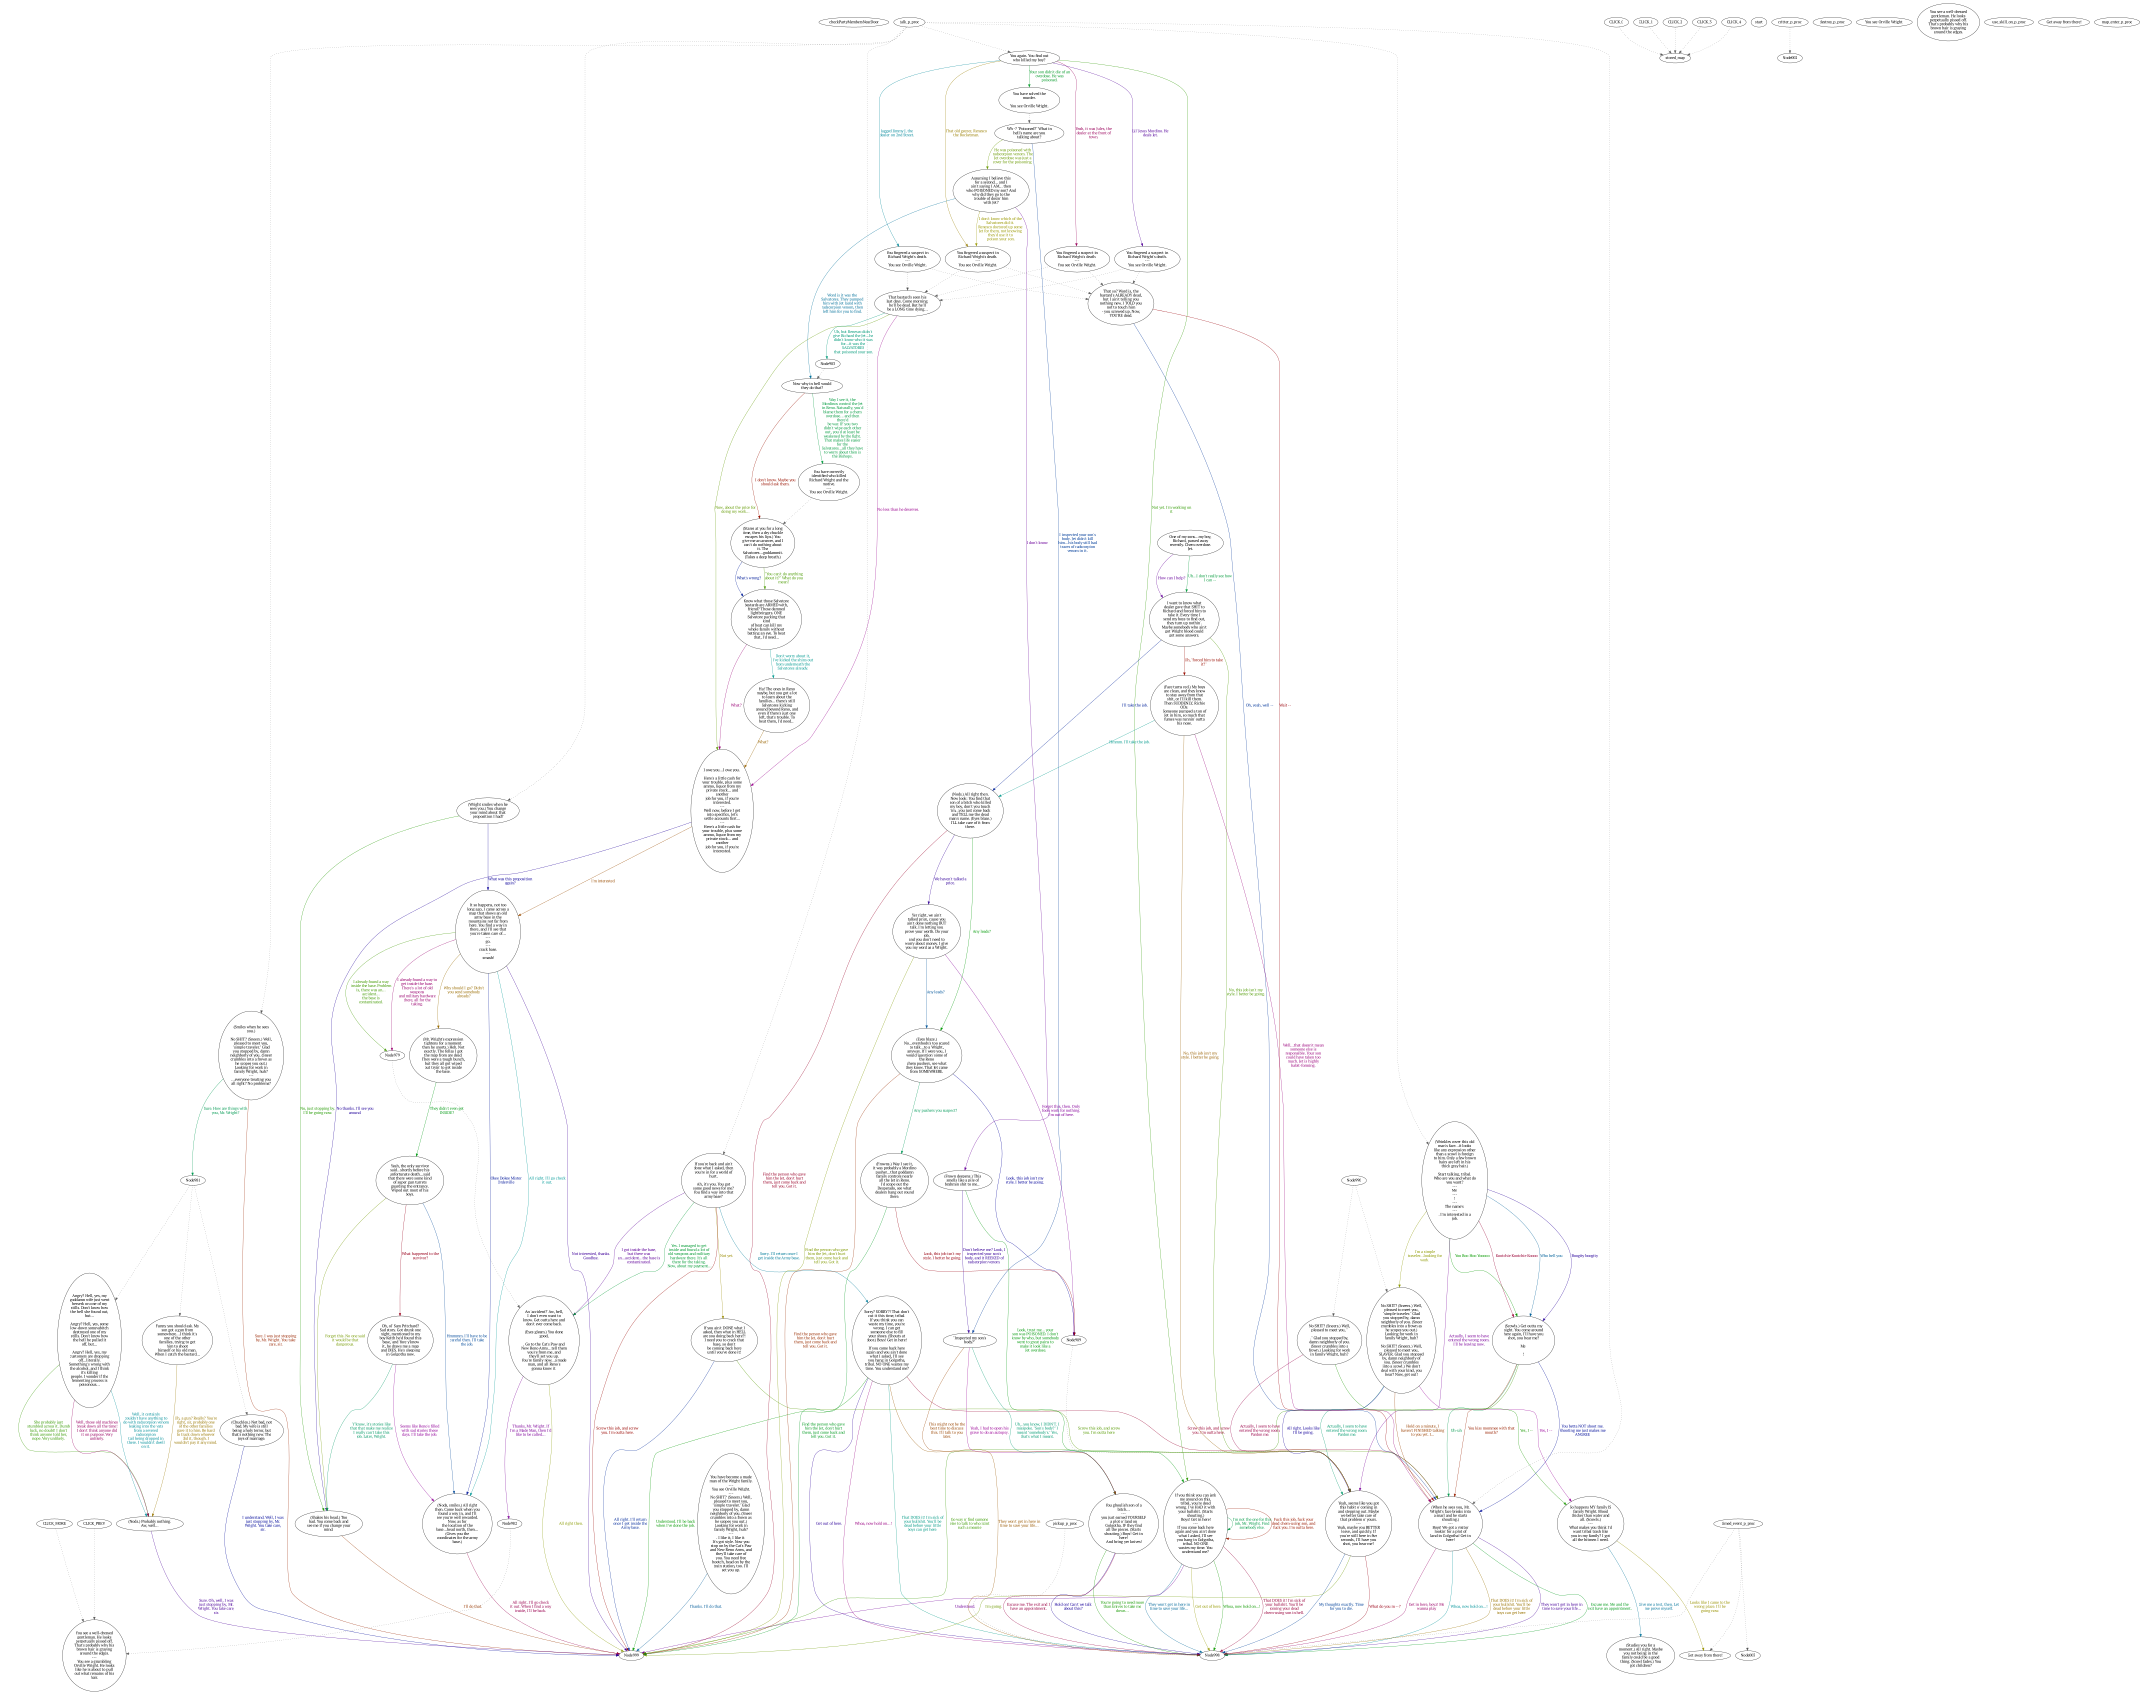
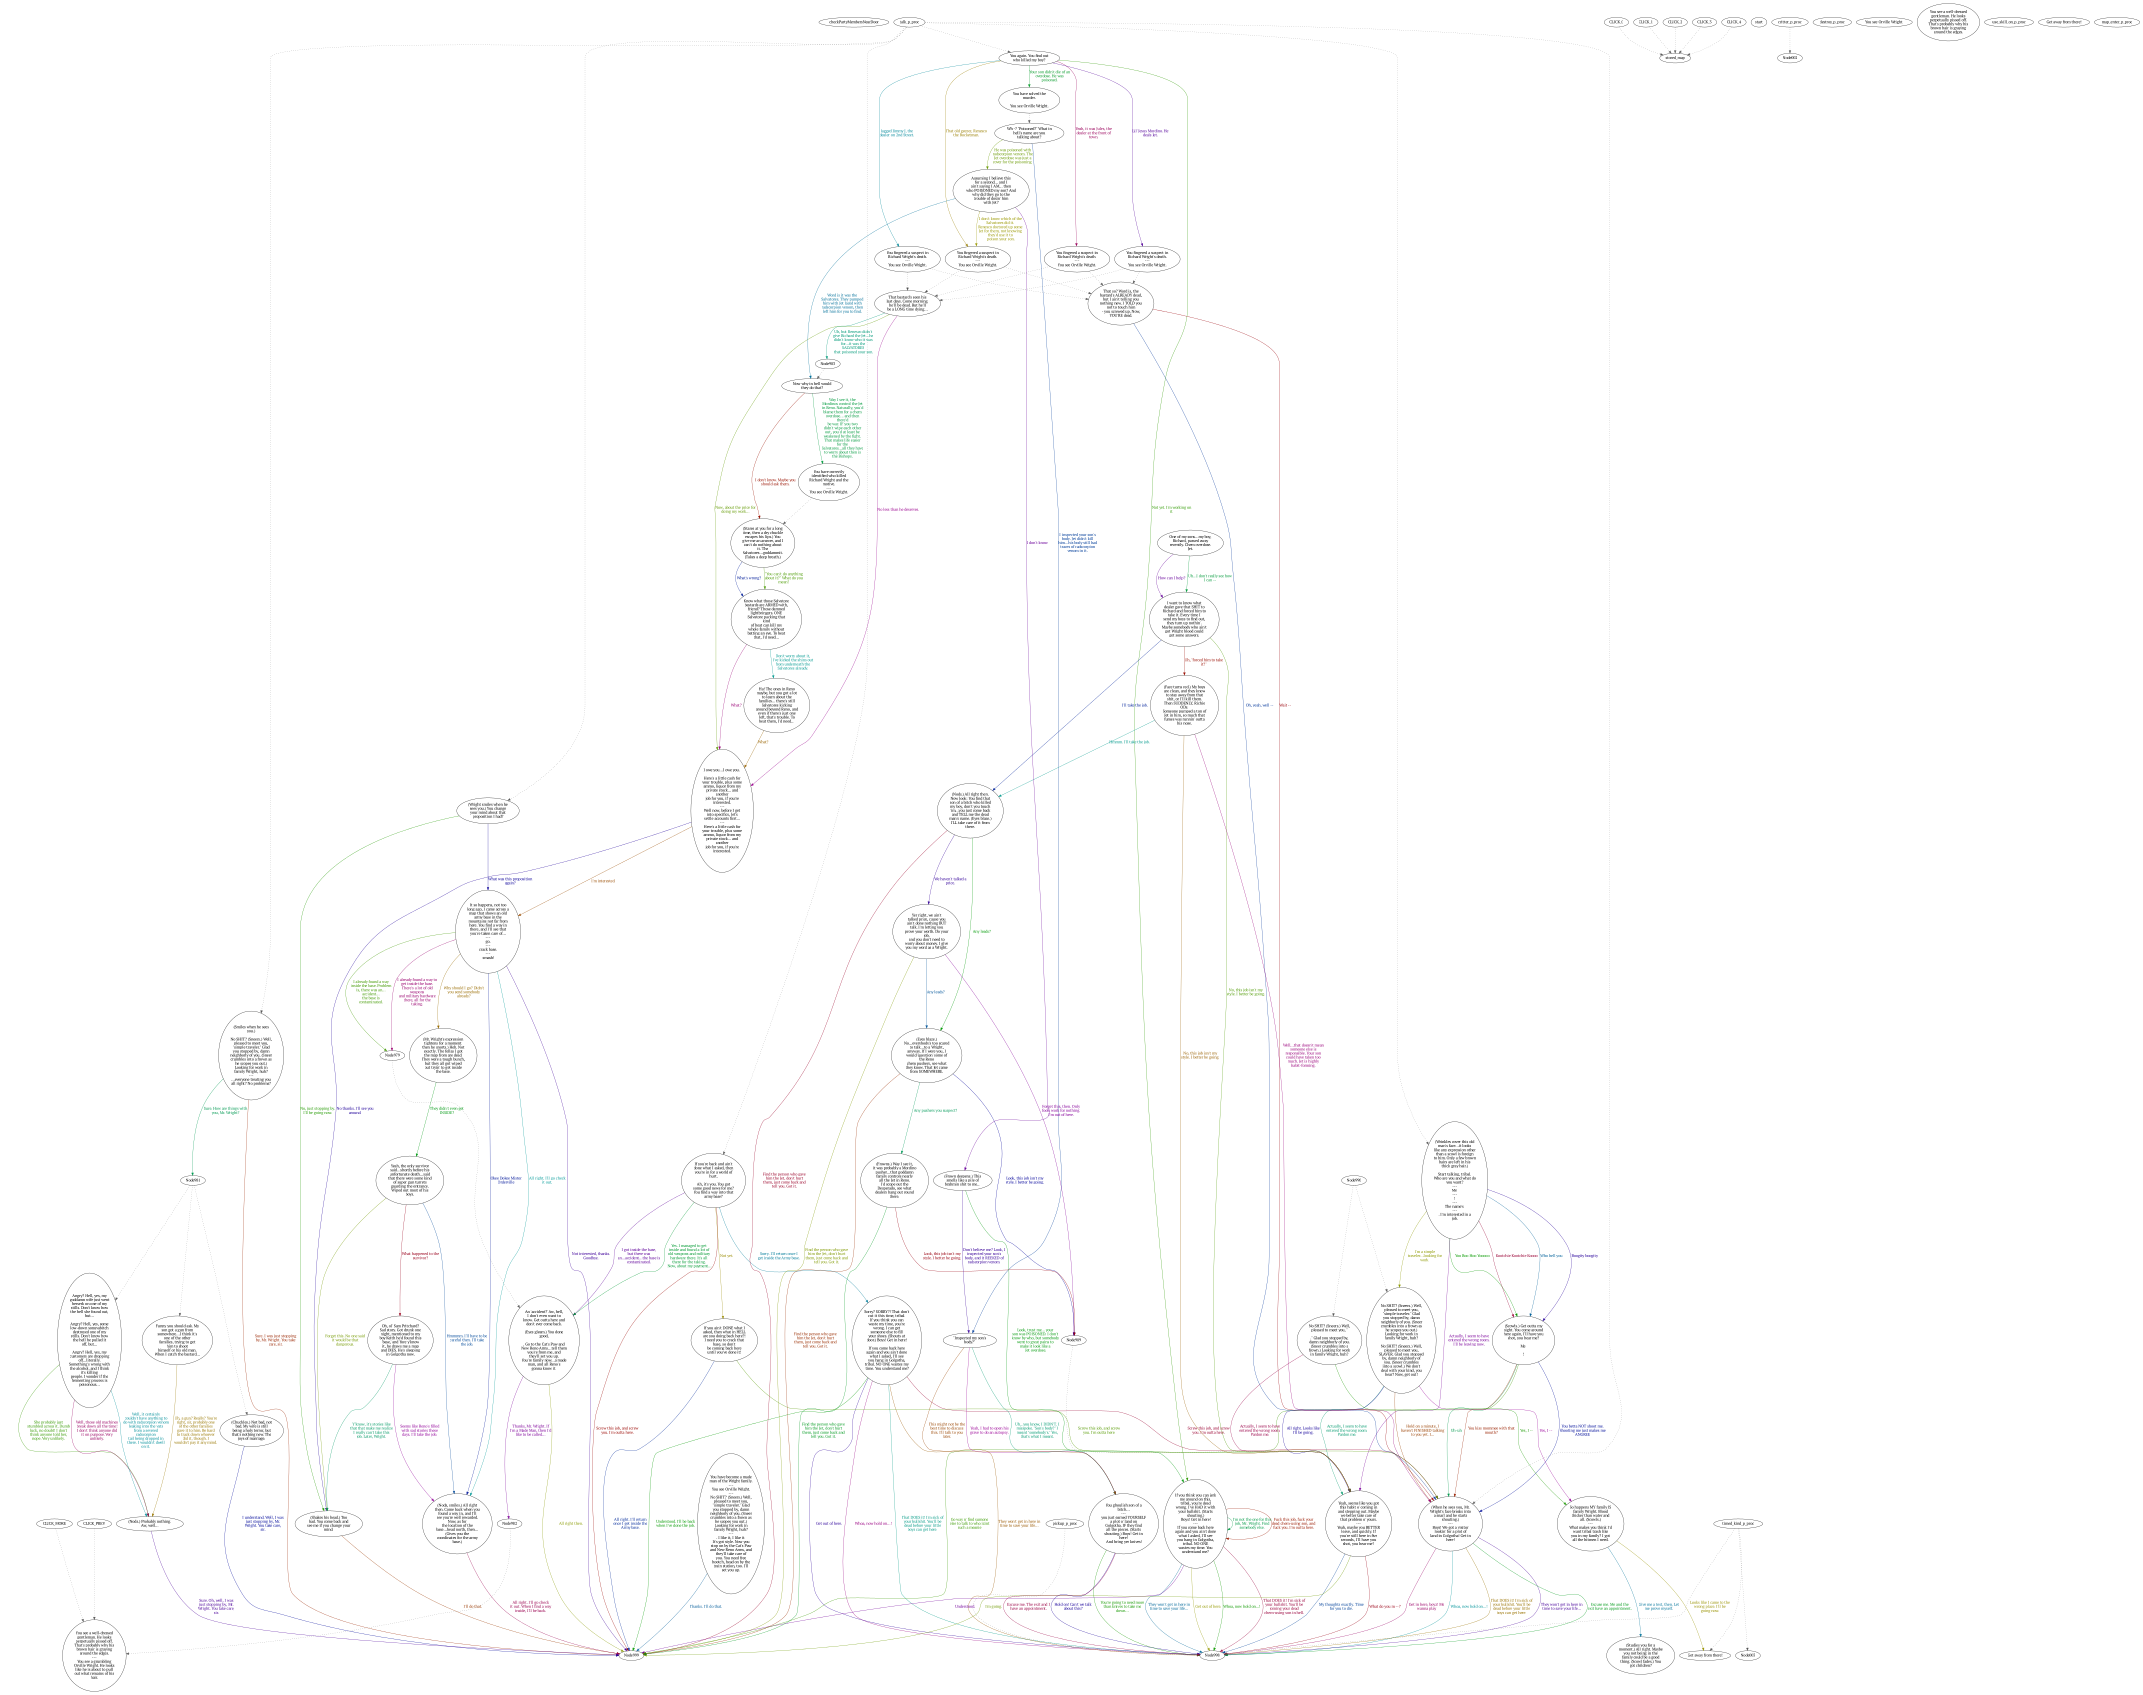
(1738, 1524) -> (1738, 1524)
